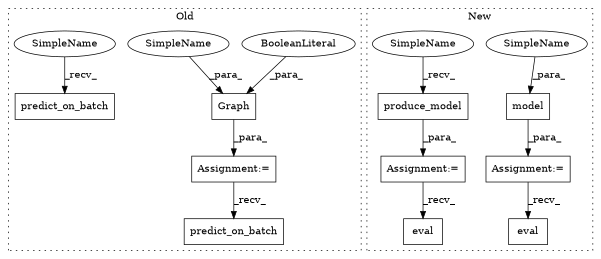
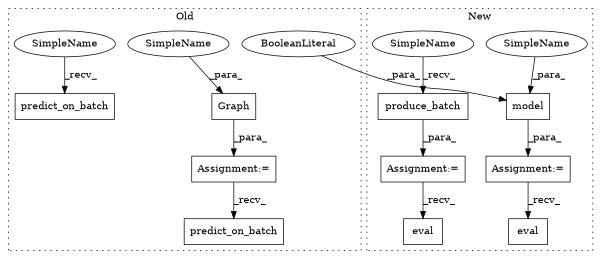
(269, 73) -> (408, 85)
(423, 106) -> (423, 106)
